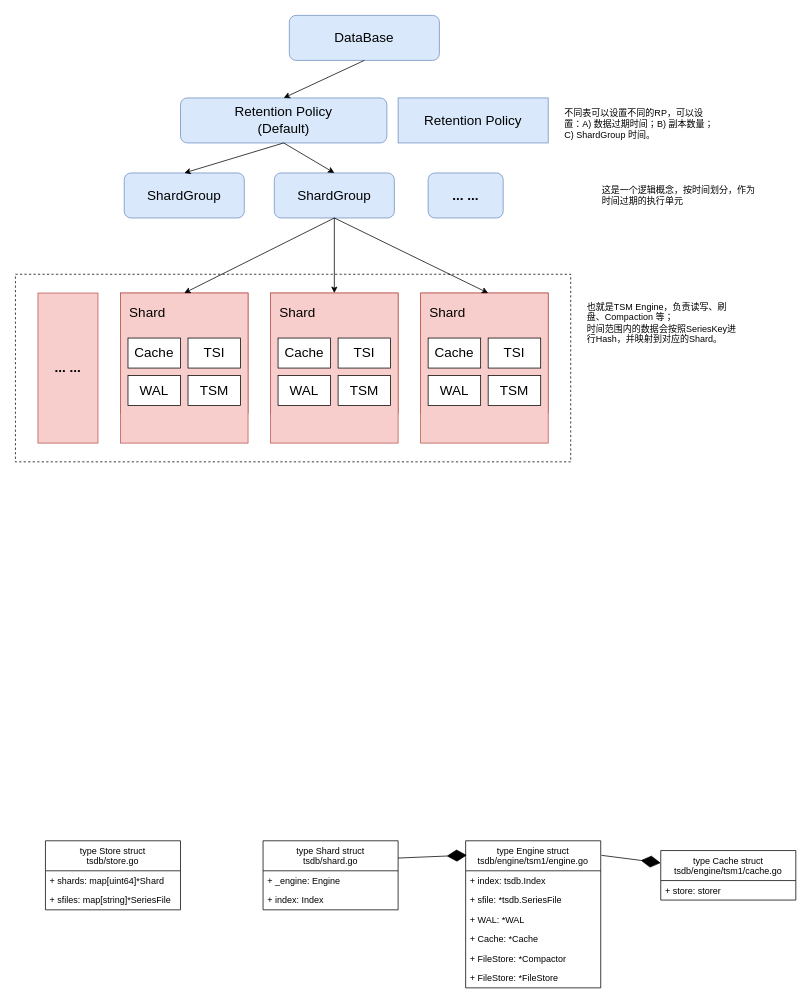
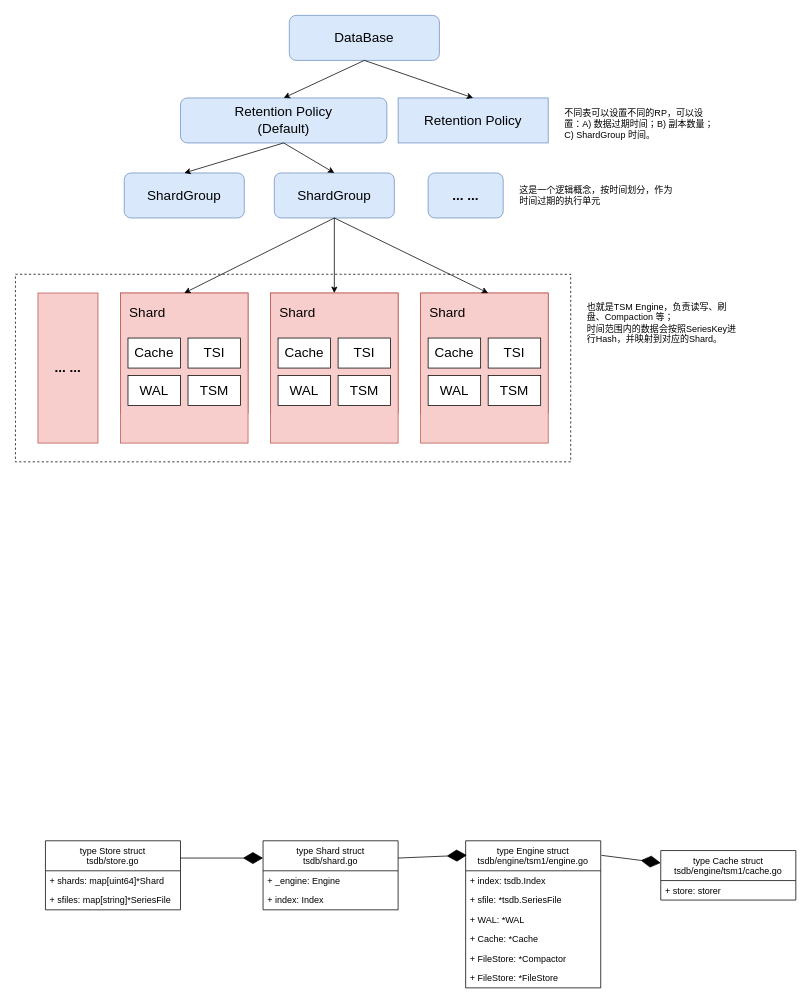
none -> (416, 78)
(679, 195) -> (597, 195)
none -> (242, 858)
